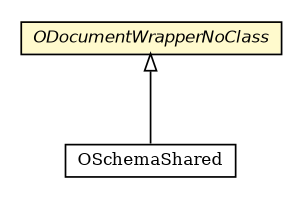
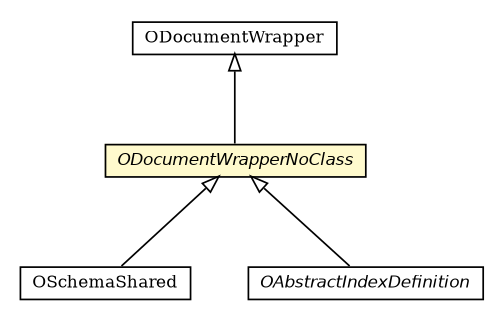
none -> (235, 37)
none -> (366, 282)
